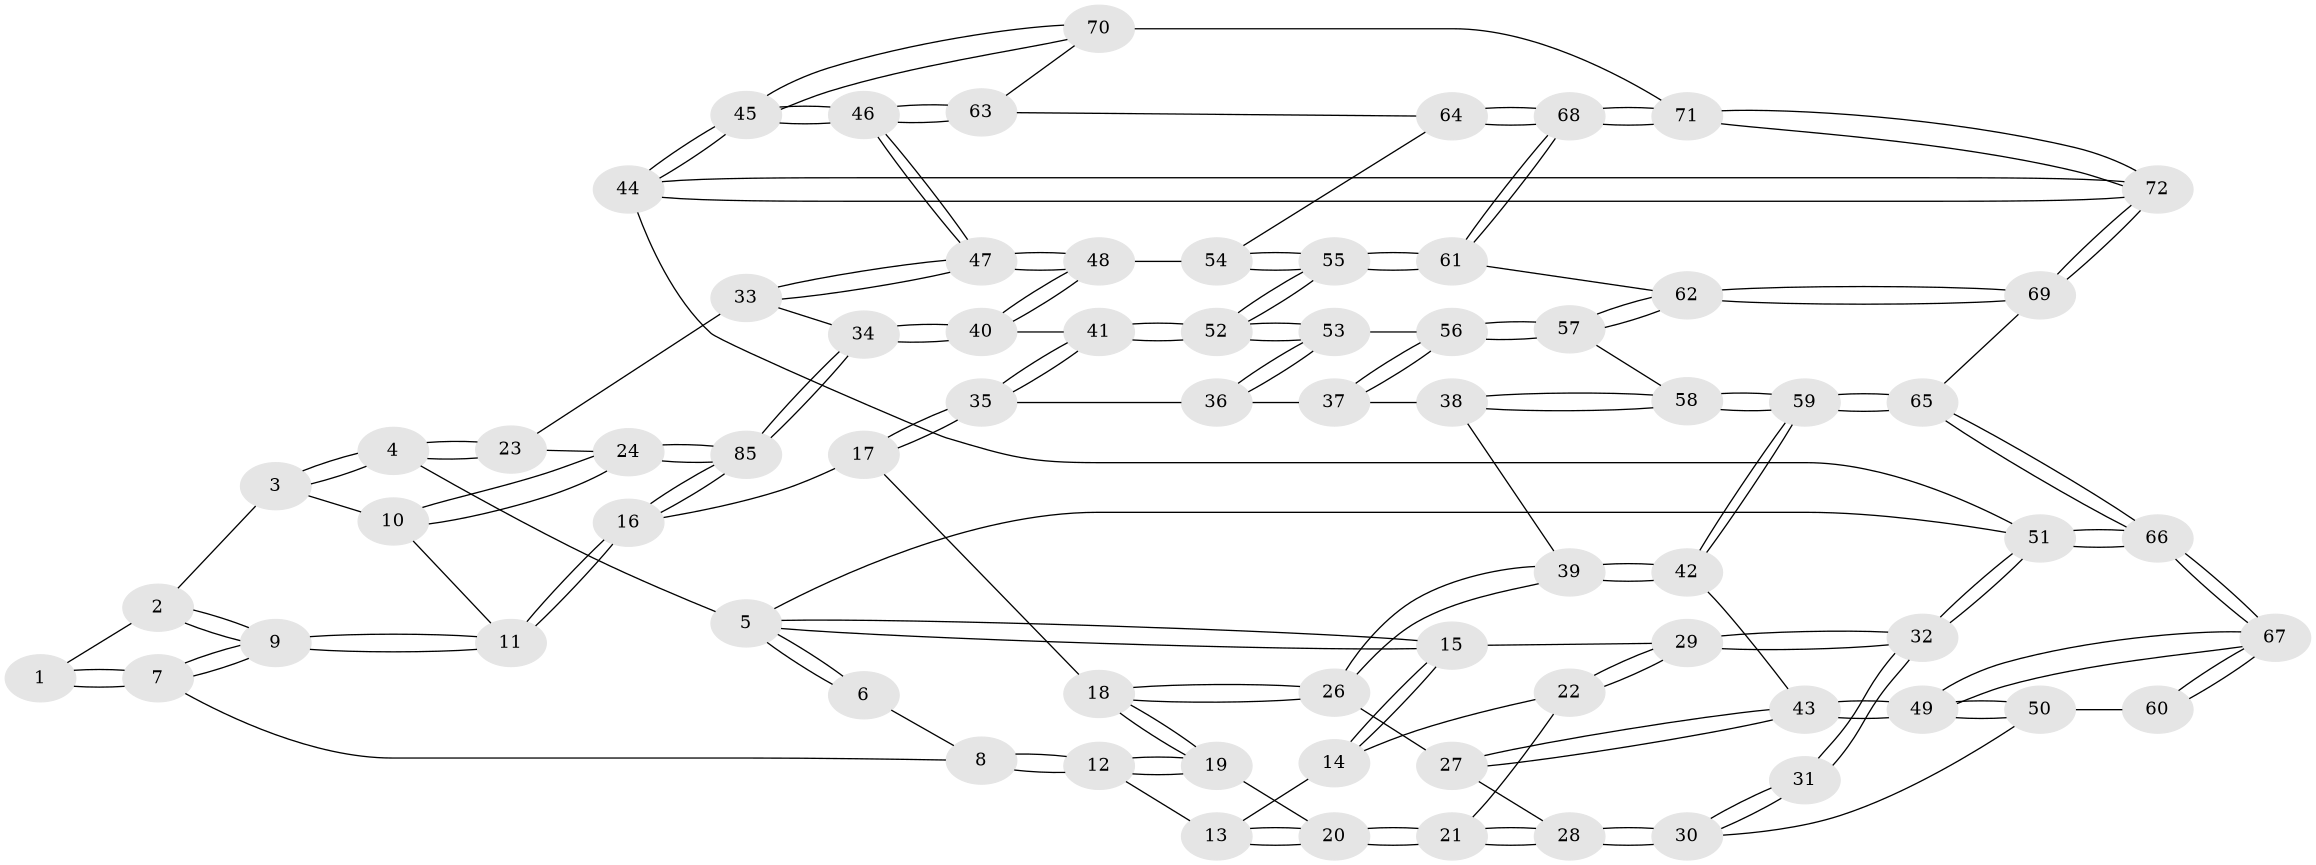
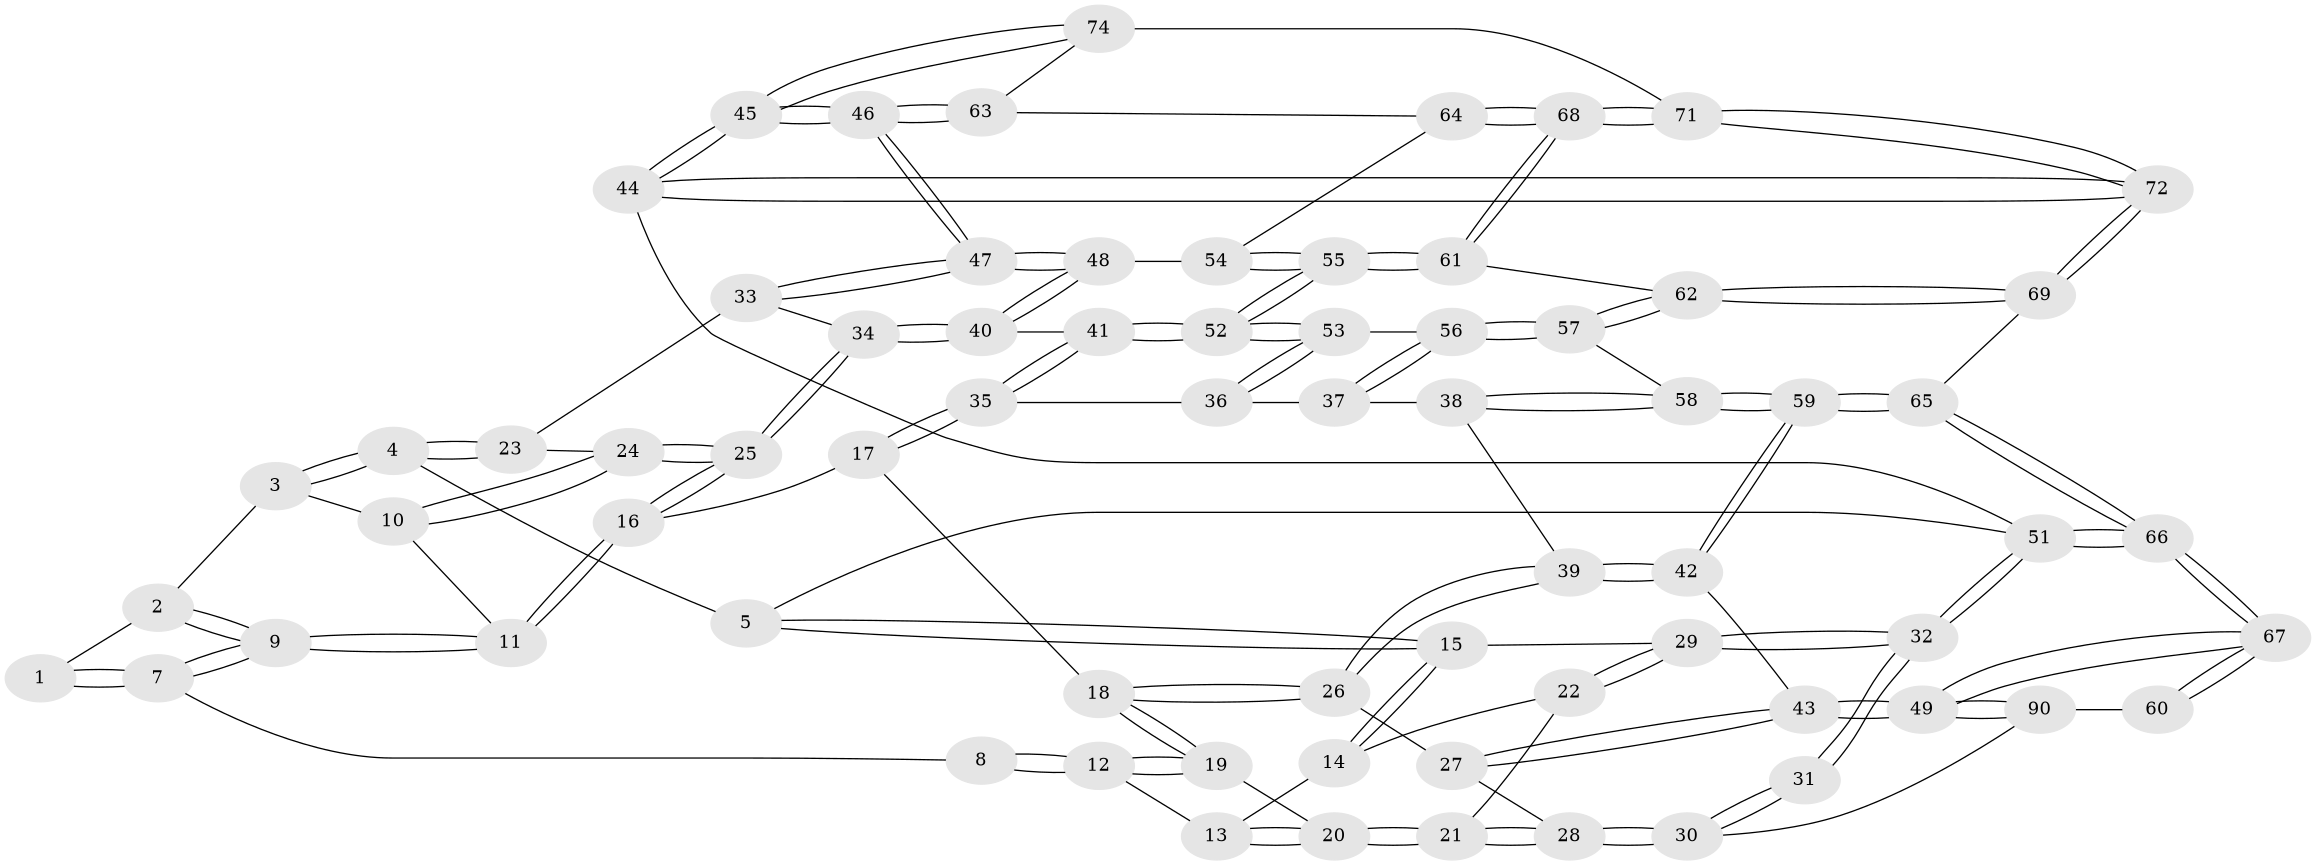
(1099, 29) -> (1099, 29)
(746, 455) -> (746, 455)
(864, 695) -> none
(2040, 710) -> (2040, 710)
